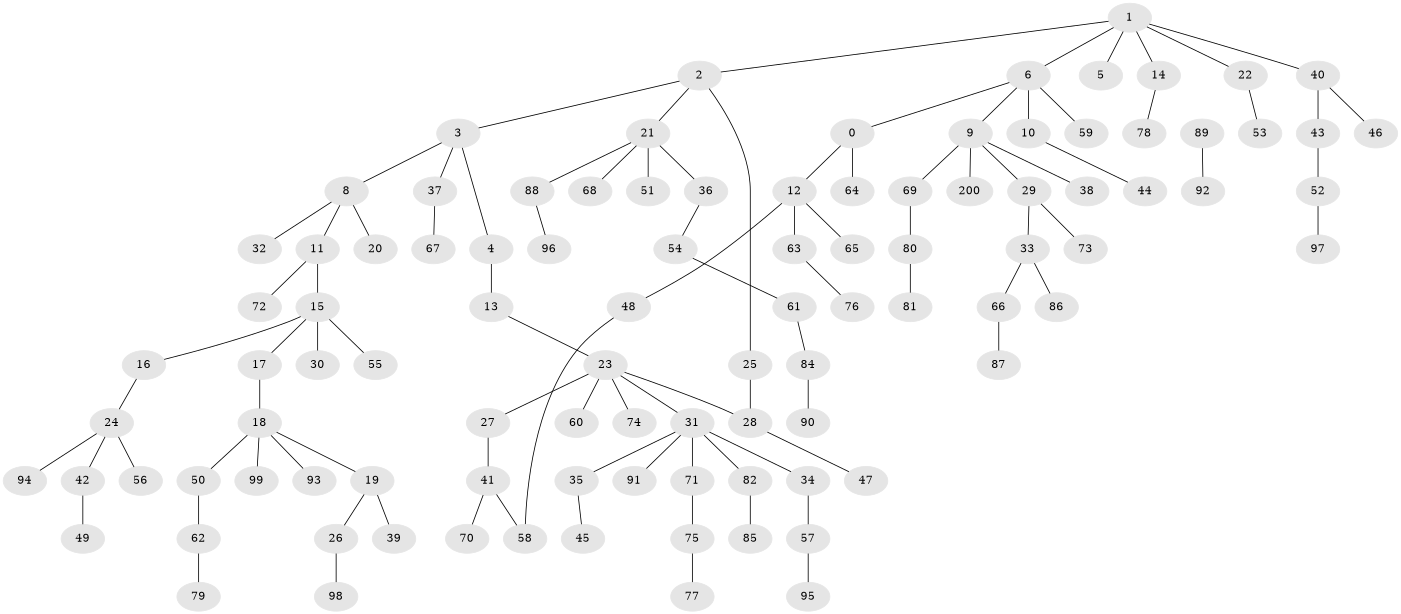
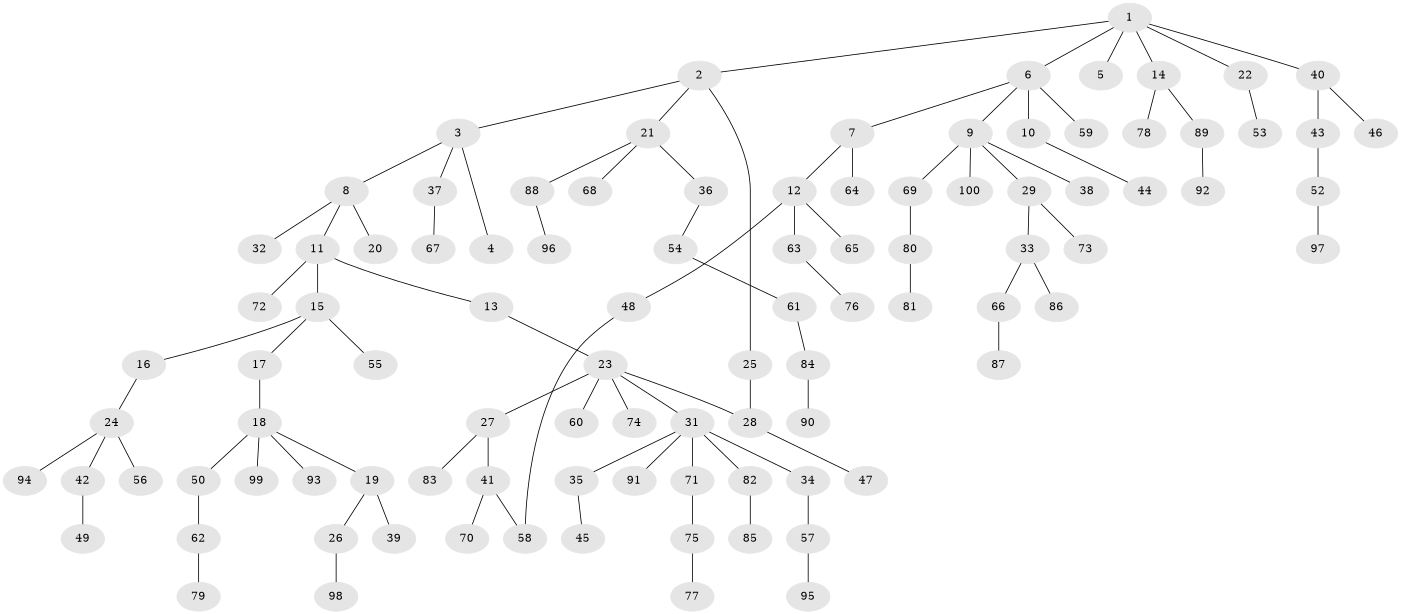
none -> (1181, 105)
(852, 133) -> (852, 133)
(648, 191) -> none
(970, 191) -> (970, 191)
(491, 278) -> (402, 282)
(318, 365) -> none
none -> (430, 481)
